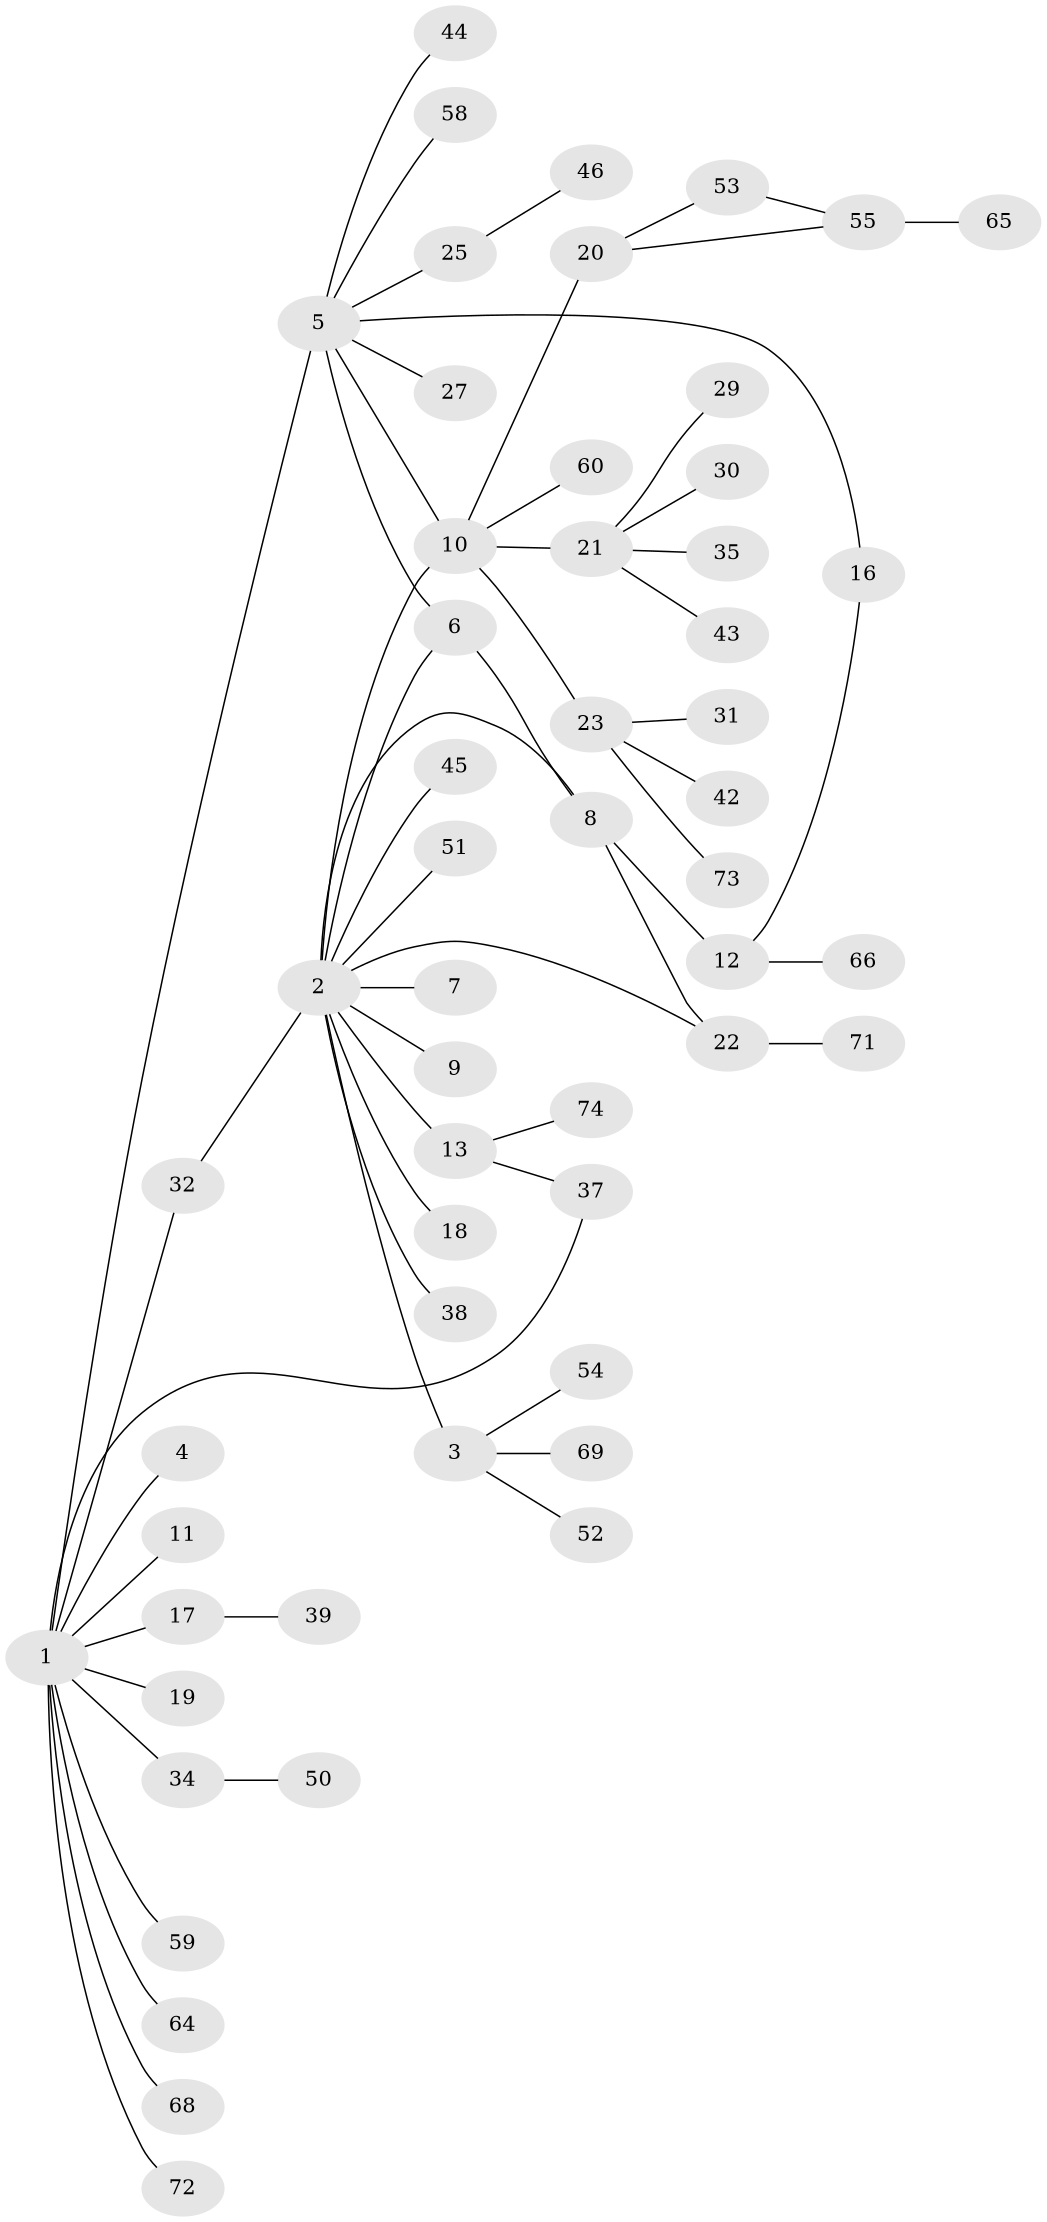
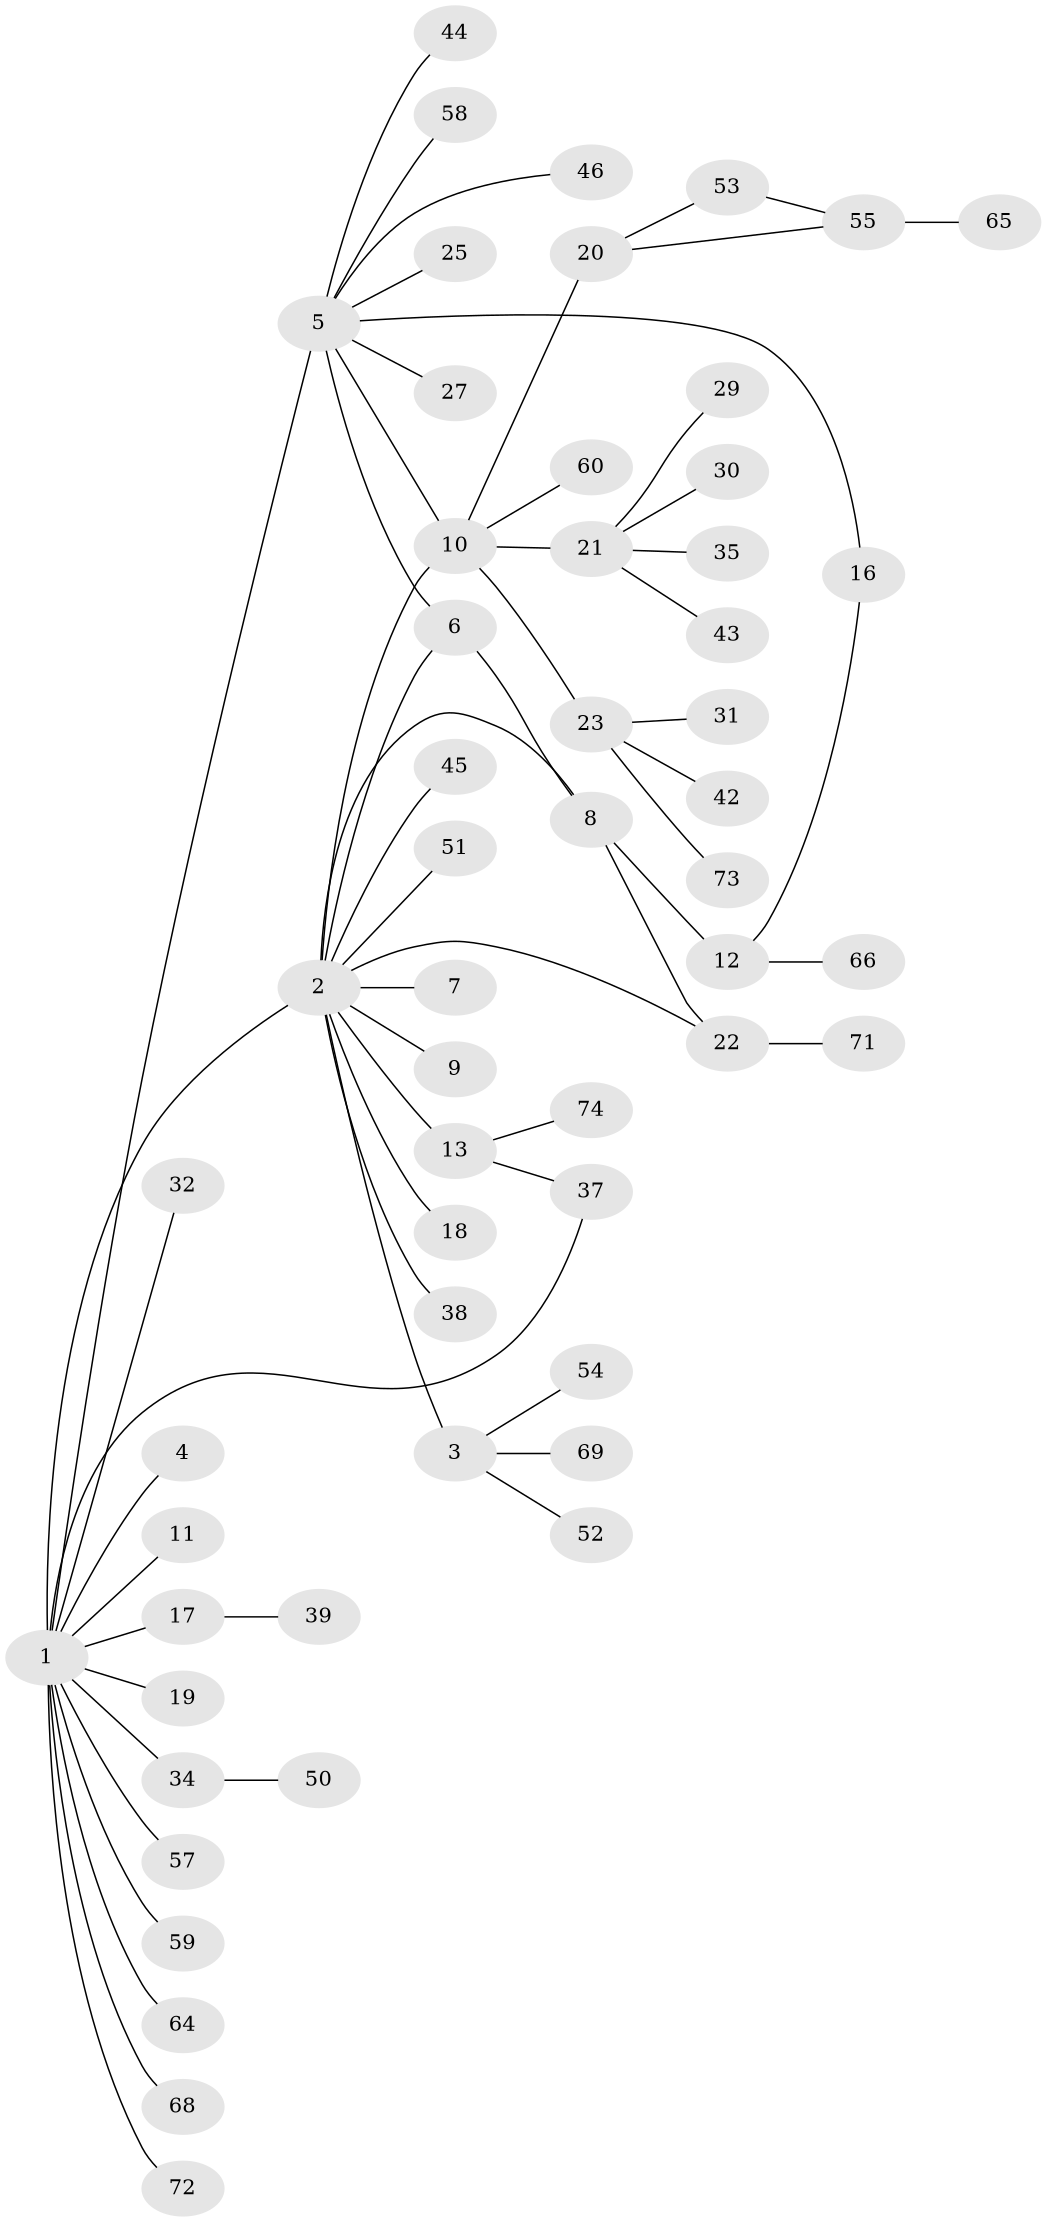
(523, 213) -> (425, 207)
(251, 1087) -> (87, 1282)
none -> (183, 1862)
